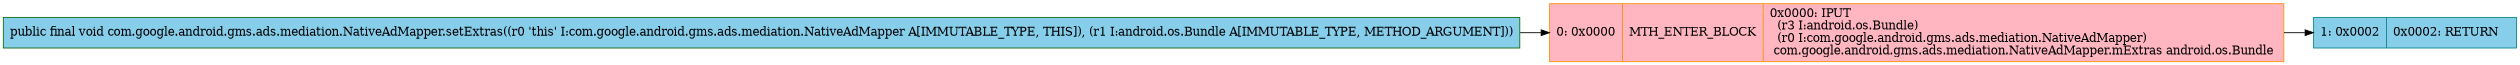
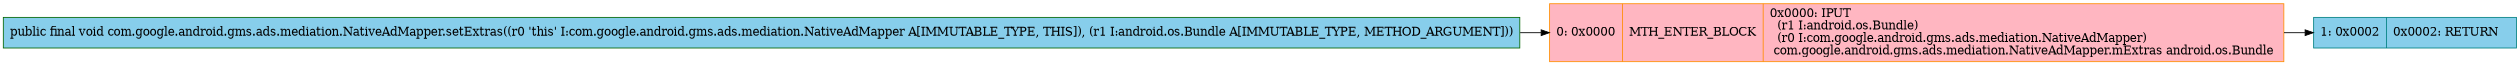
(1844, 26) -> (1844, 26)
